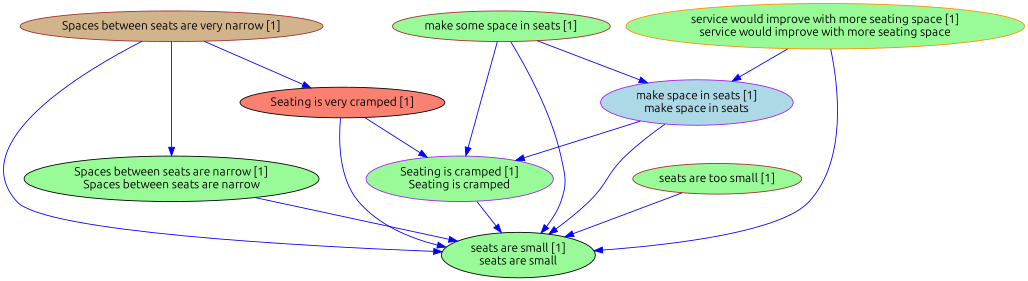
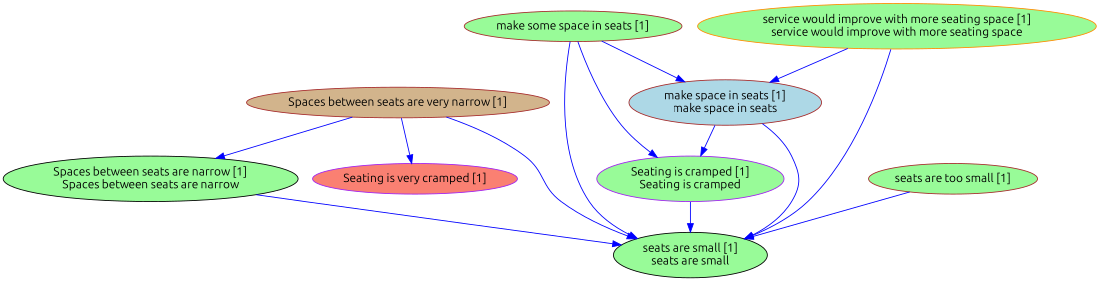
(342, 103) -> (415, 179)
(697, 103) -> (725, 103)
(392, 135) -> none
(360, 203) -> none
